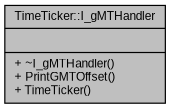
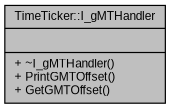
(53, 91) -> (62, 91)
